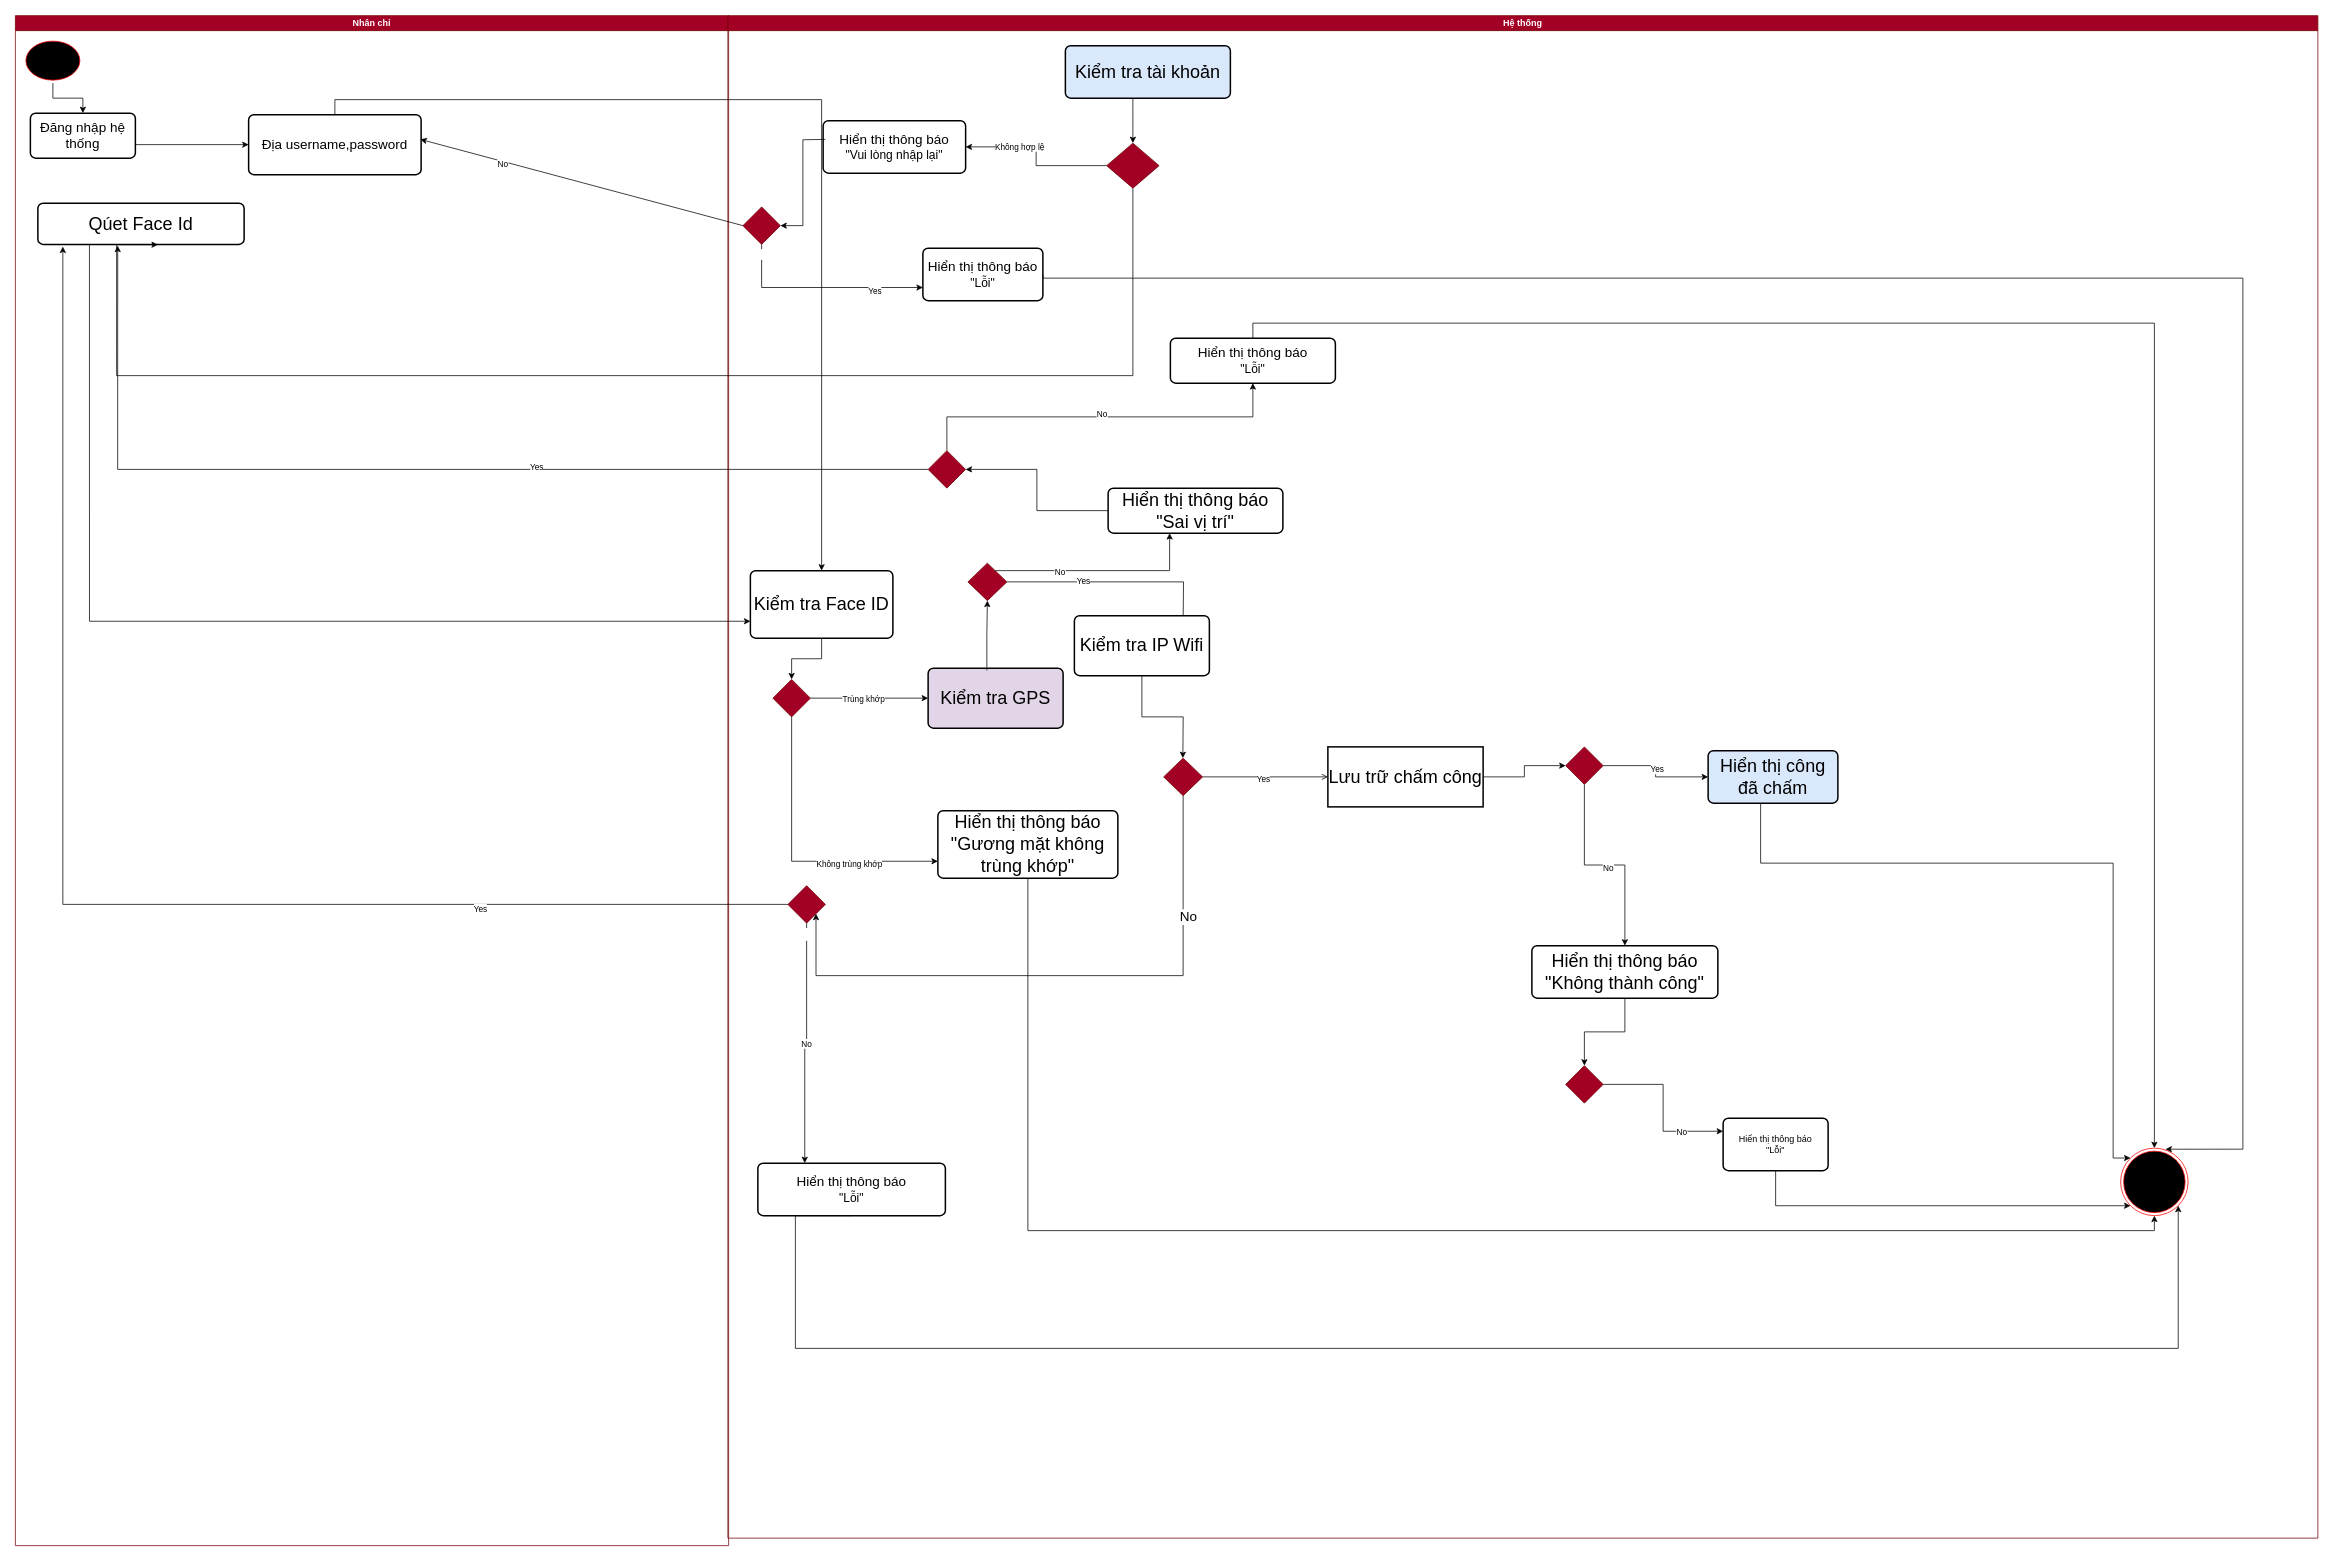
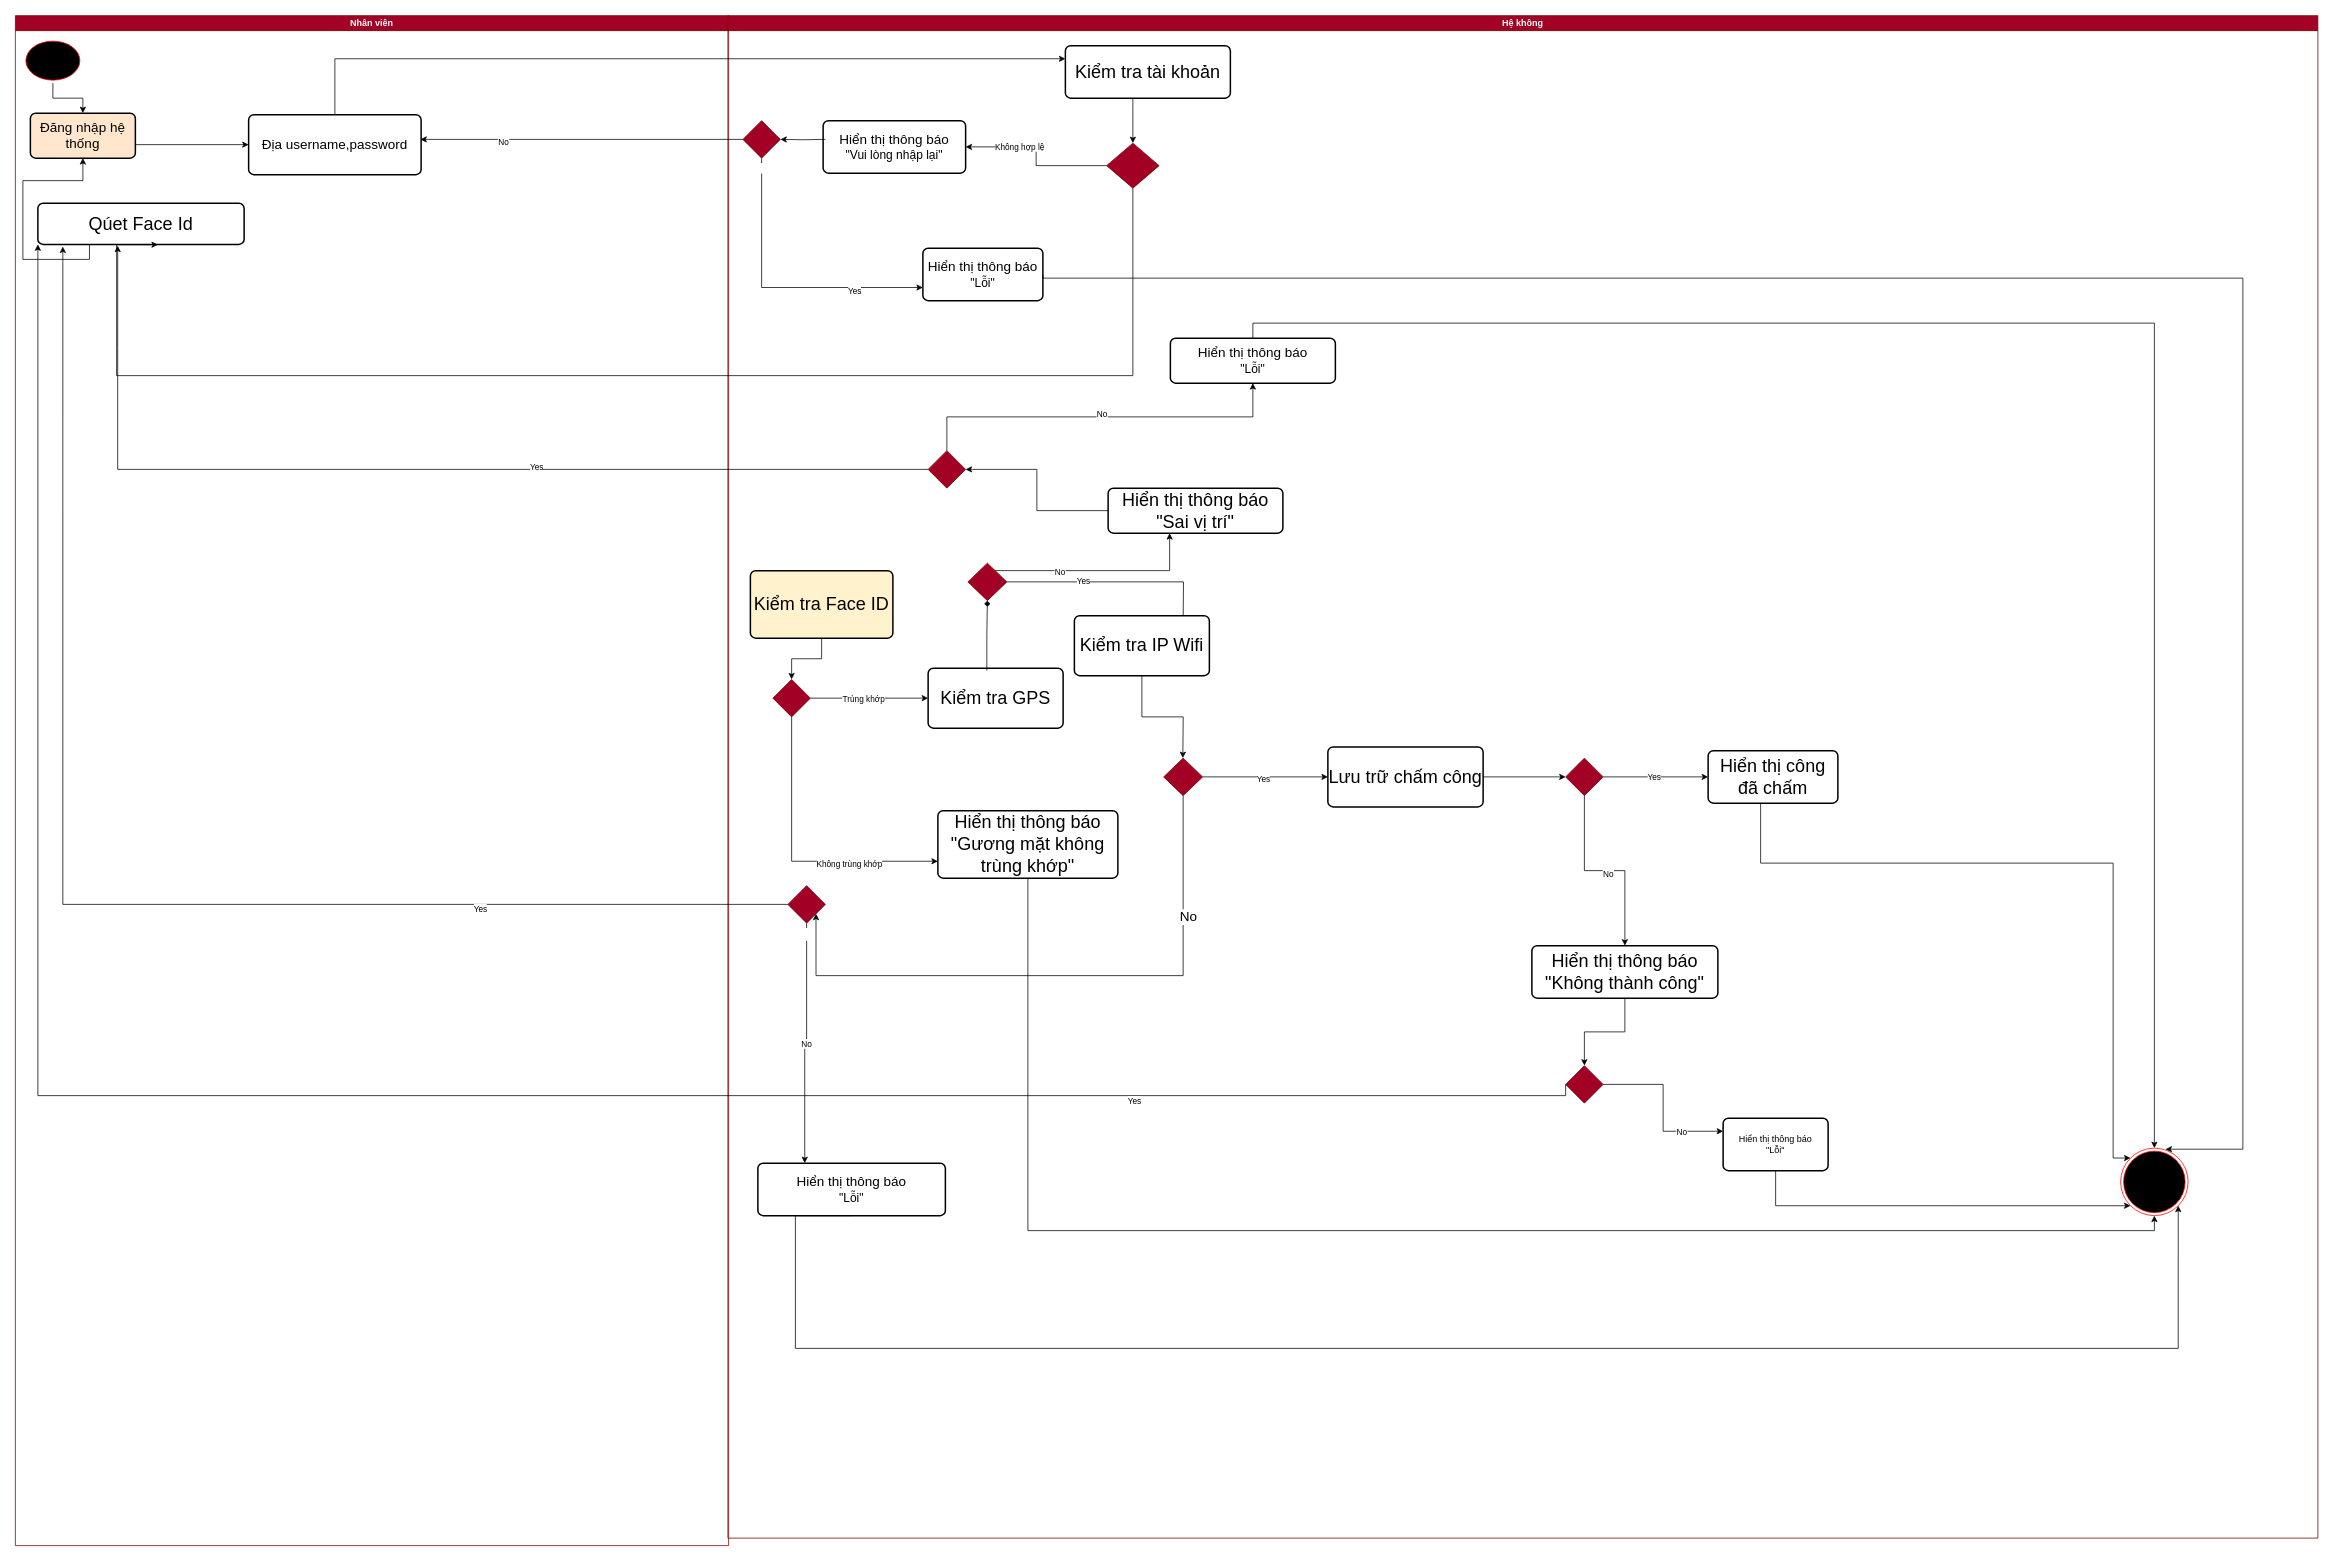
(372, 23) -> (372, 23)
(1523, 23) -> (1523, 23)
(1148, 72) -> (1148, 72)
(811, 99) -> (697, 59)
(83, 135) -> (83, 135)
(762, 225) -> (762, 139)
(822, 604) -> (822, 604)
(987, 607) -> (987, 607)
(236, 621) -> (56, 259)
(996, 698) -> (996, 698)
(1584, 765) -> (1584, 777)
(1323, 777) -> (1321, 777)
(1406, 777) -> (1406, 777)
(1773, 777) -> (1773, 777)
none -> (806, 1095)
